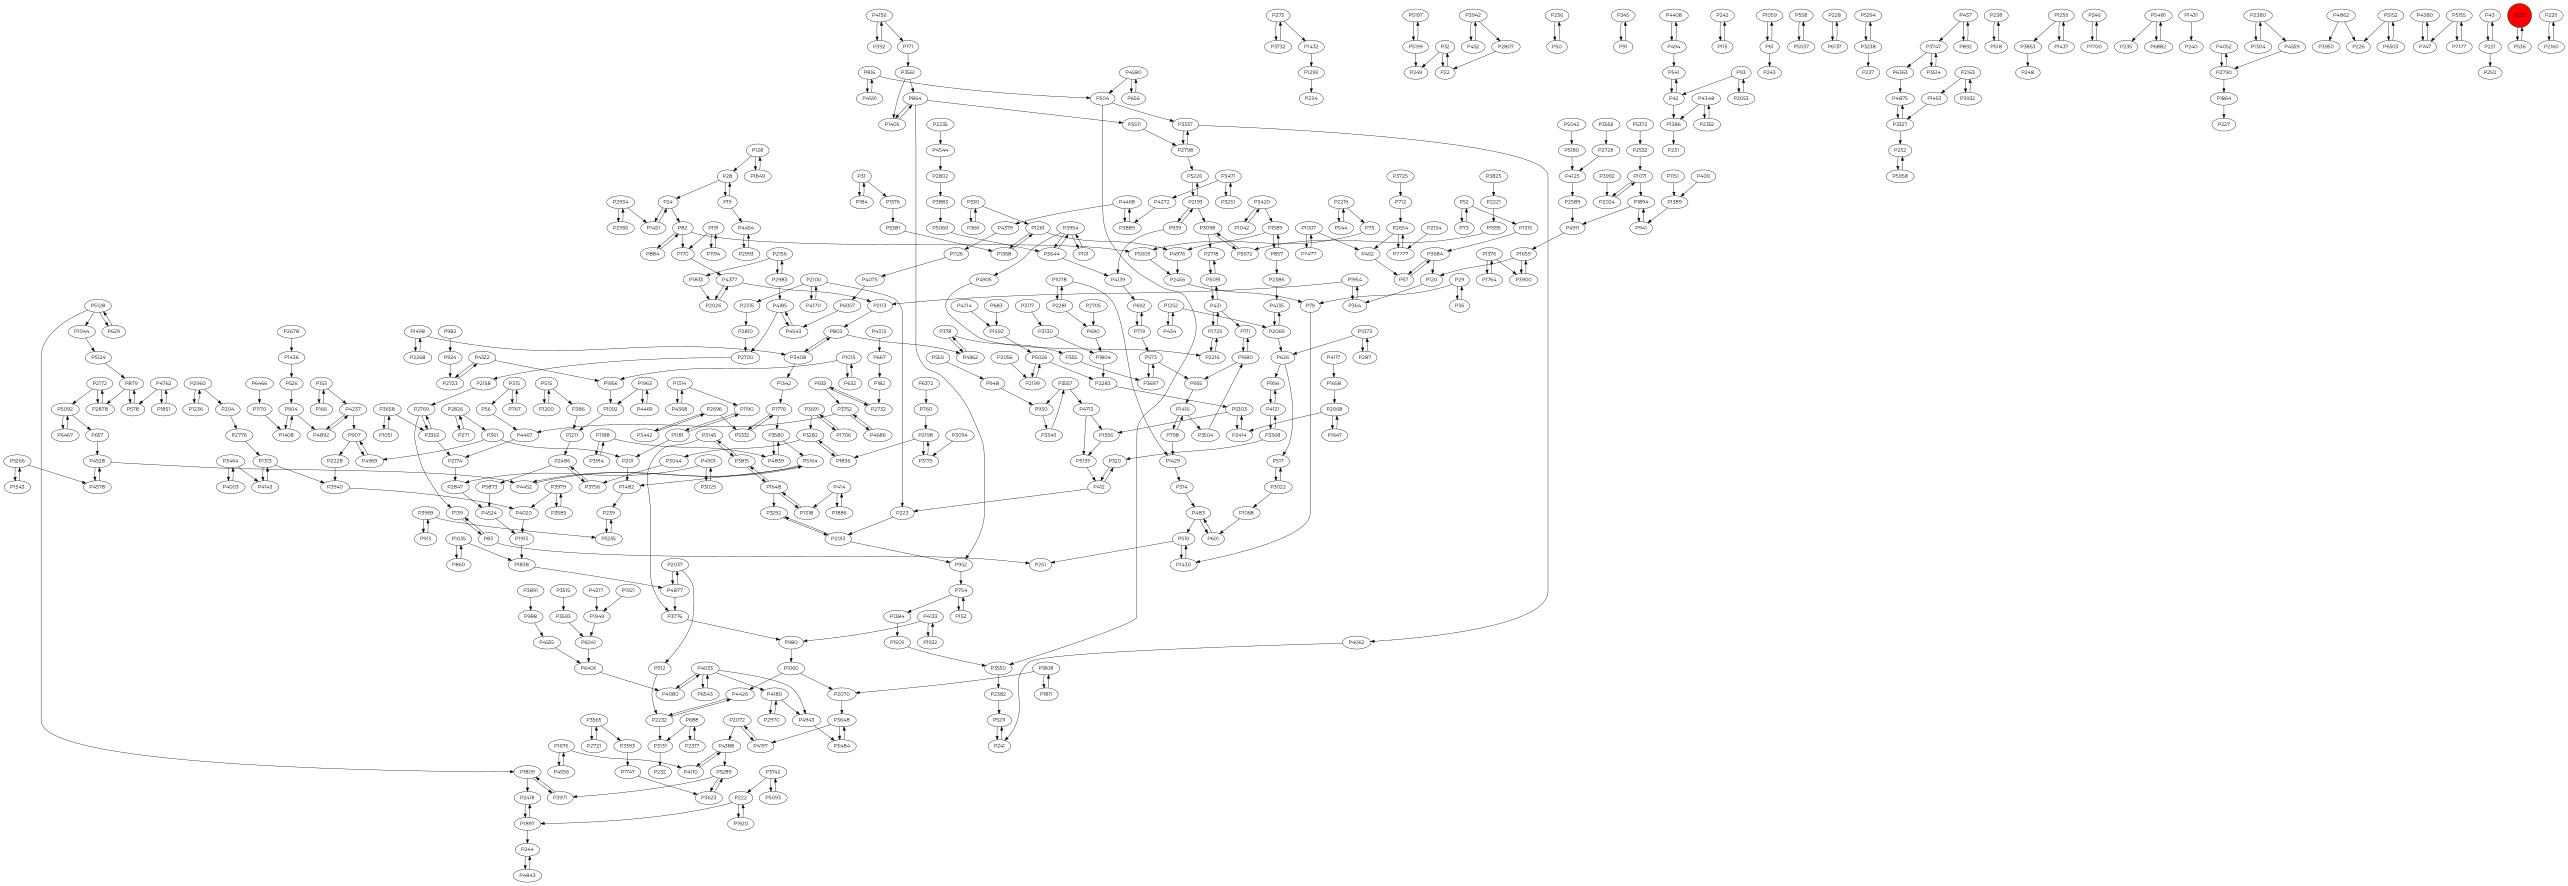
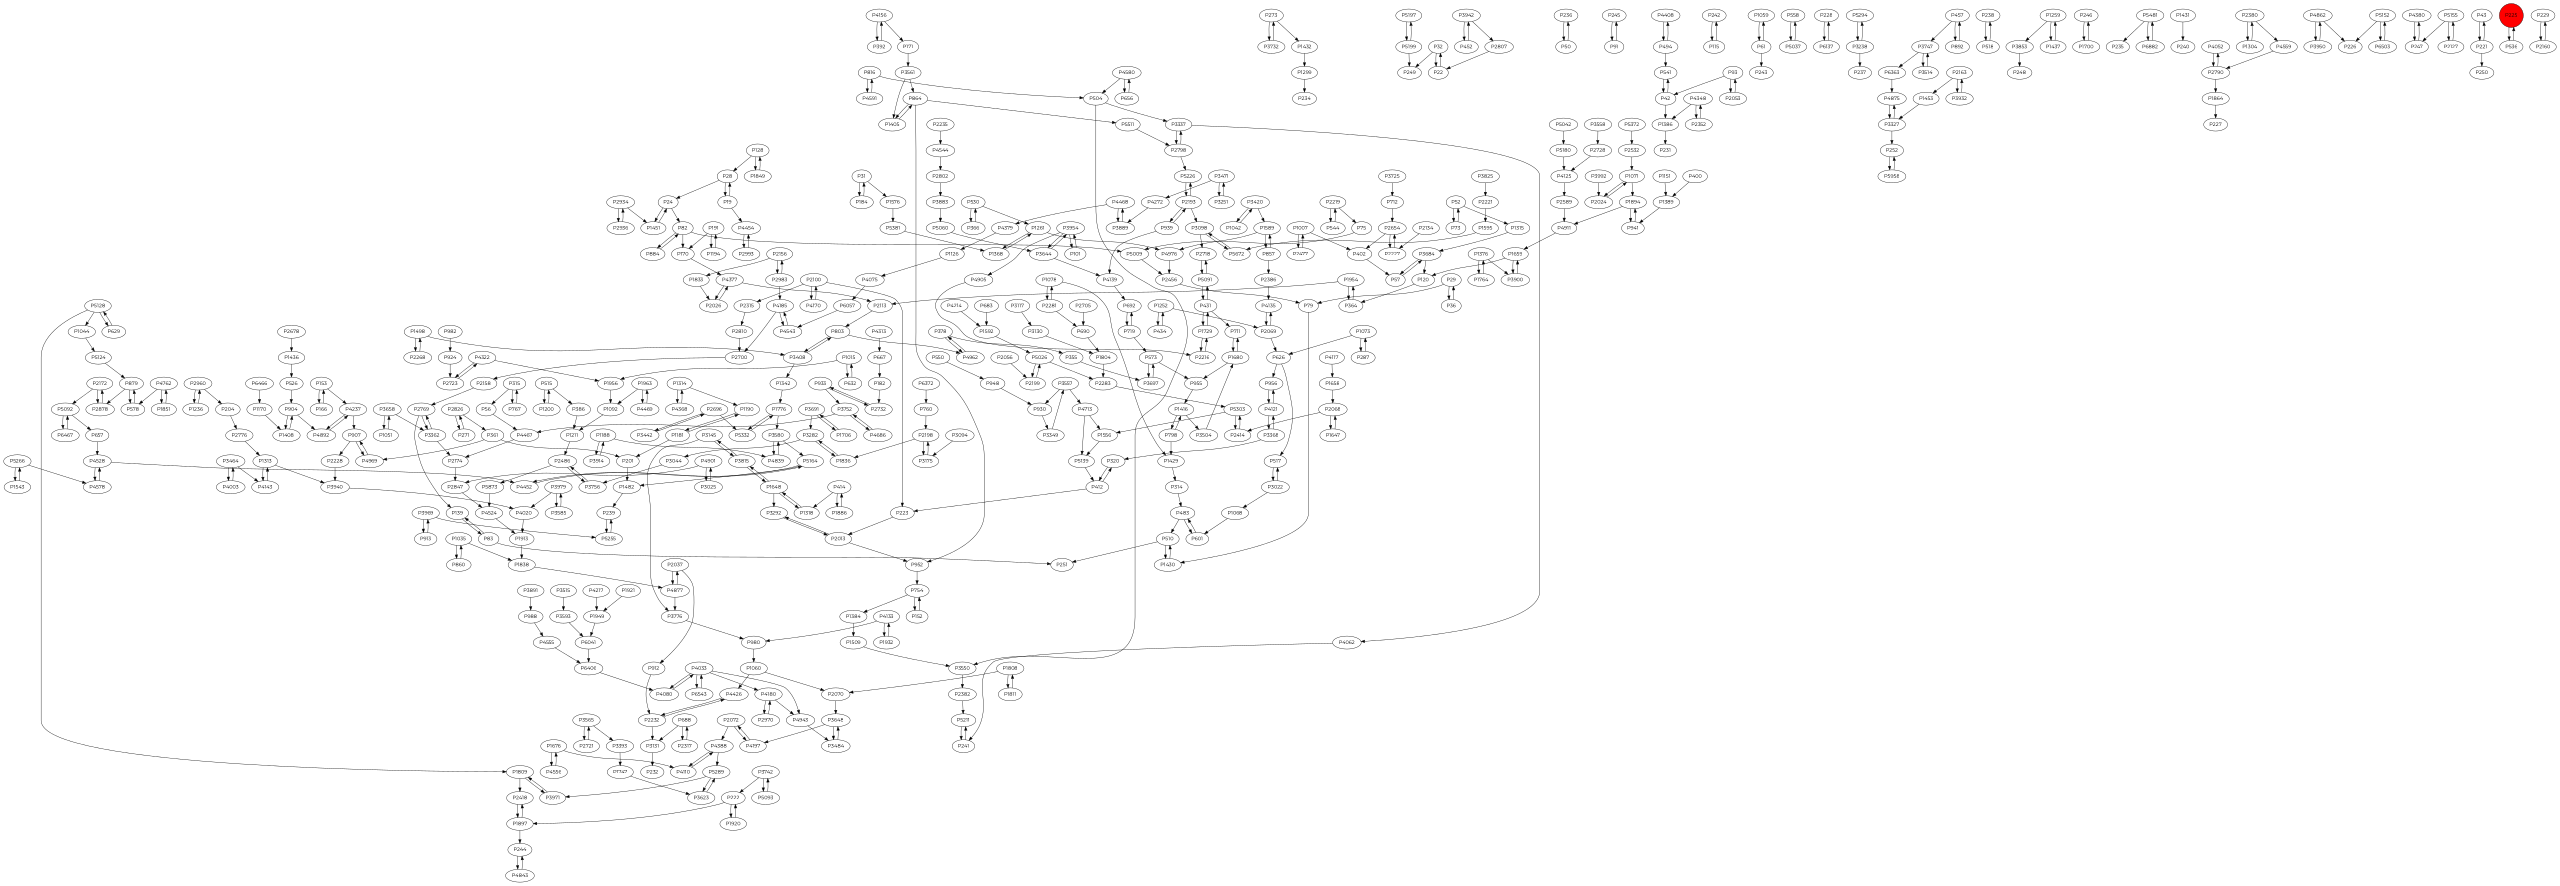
none -> (2320, 33)
